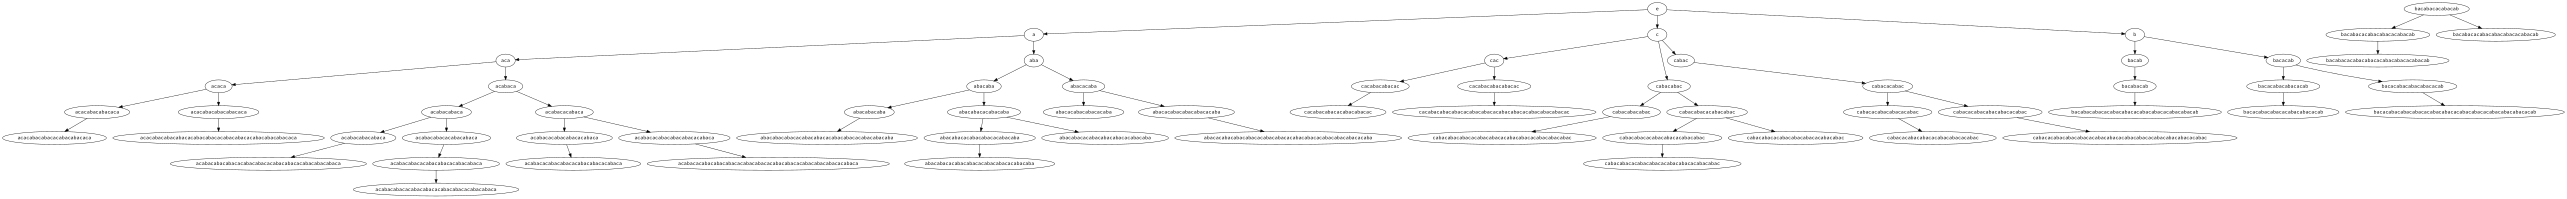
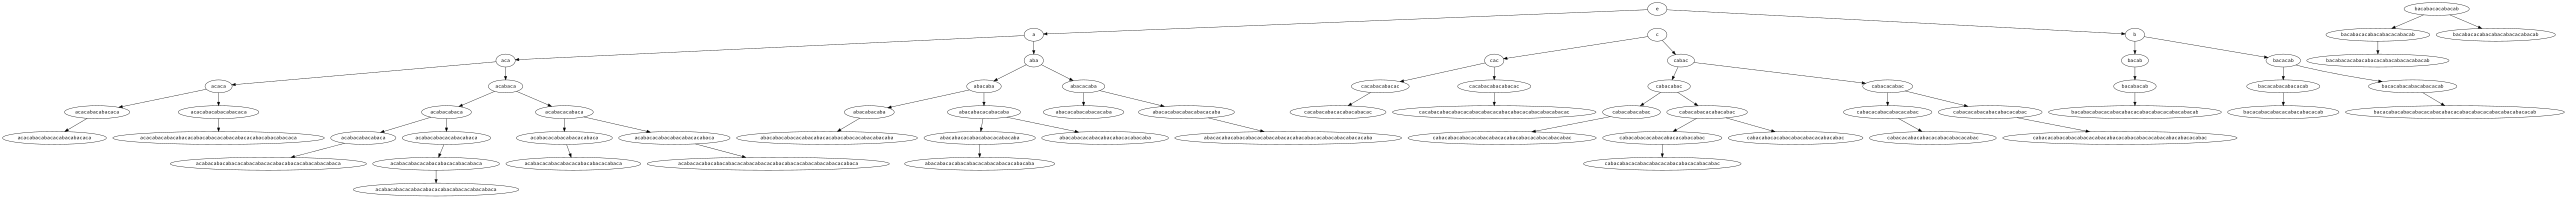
(1657, 20) -> none
(1662, 59) -> (1676, 72)
